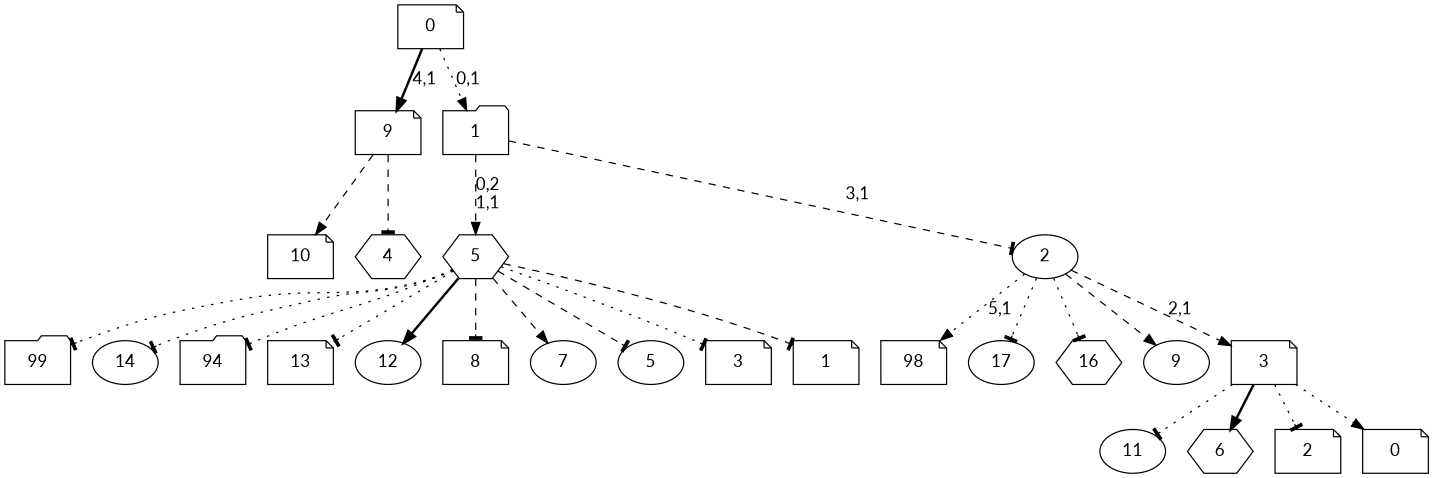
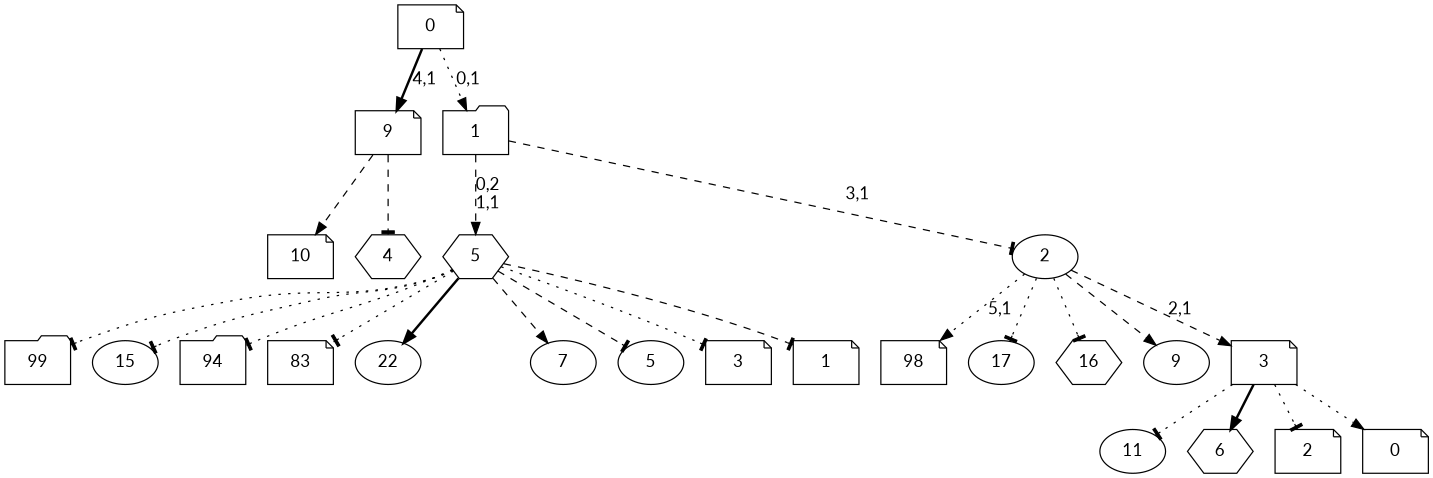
(125, 363) -> (125, 363)
(301, 363) -> (301, 363)
(388, 363) -> (388, 363)
(476, 363) -> none
